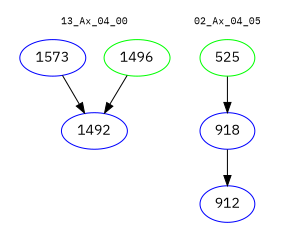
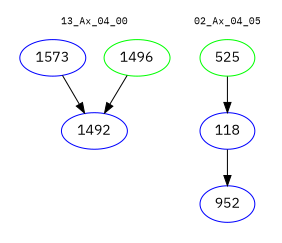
(227, 131) -> (227, 131)
(227, 204) -> (227, 204)
